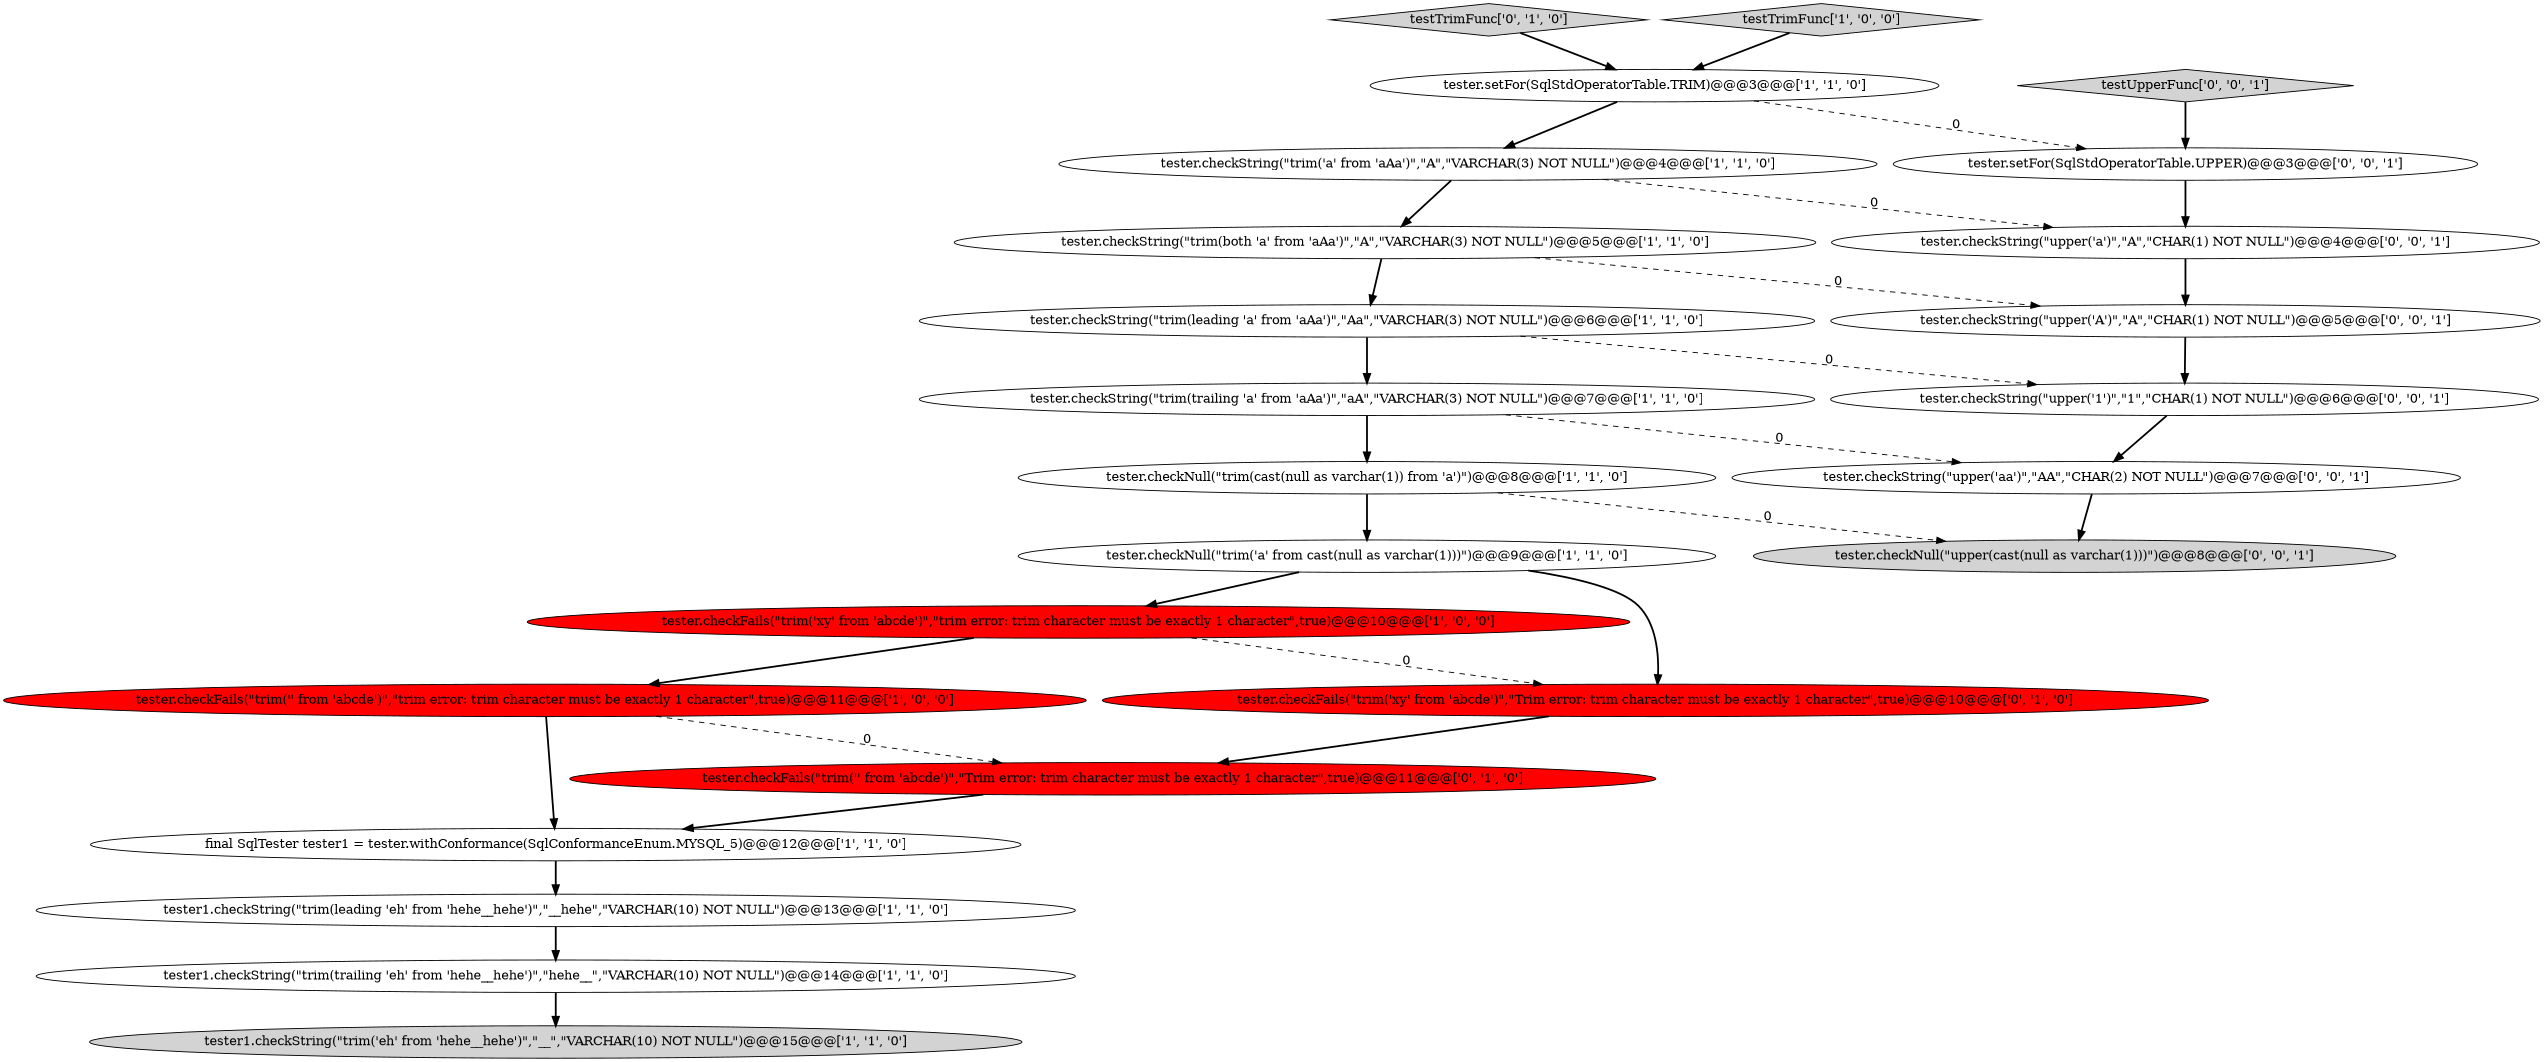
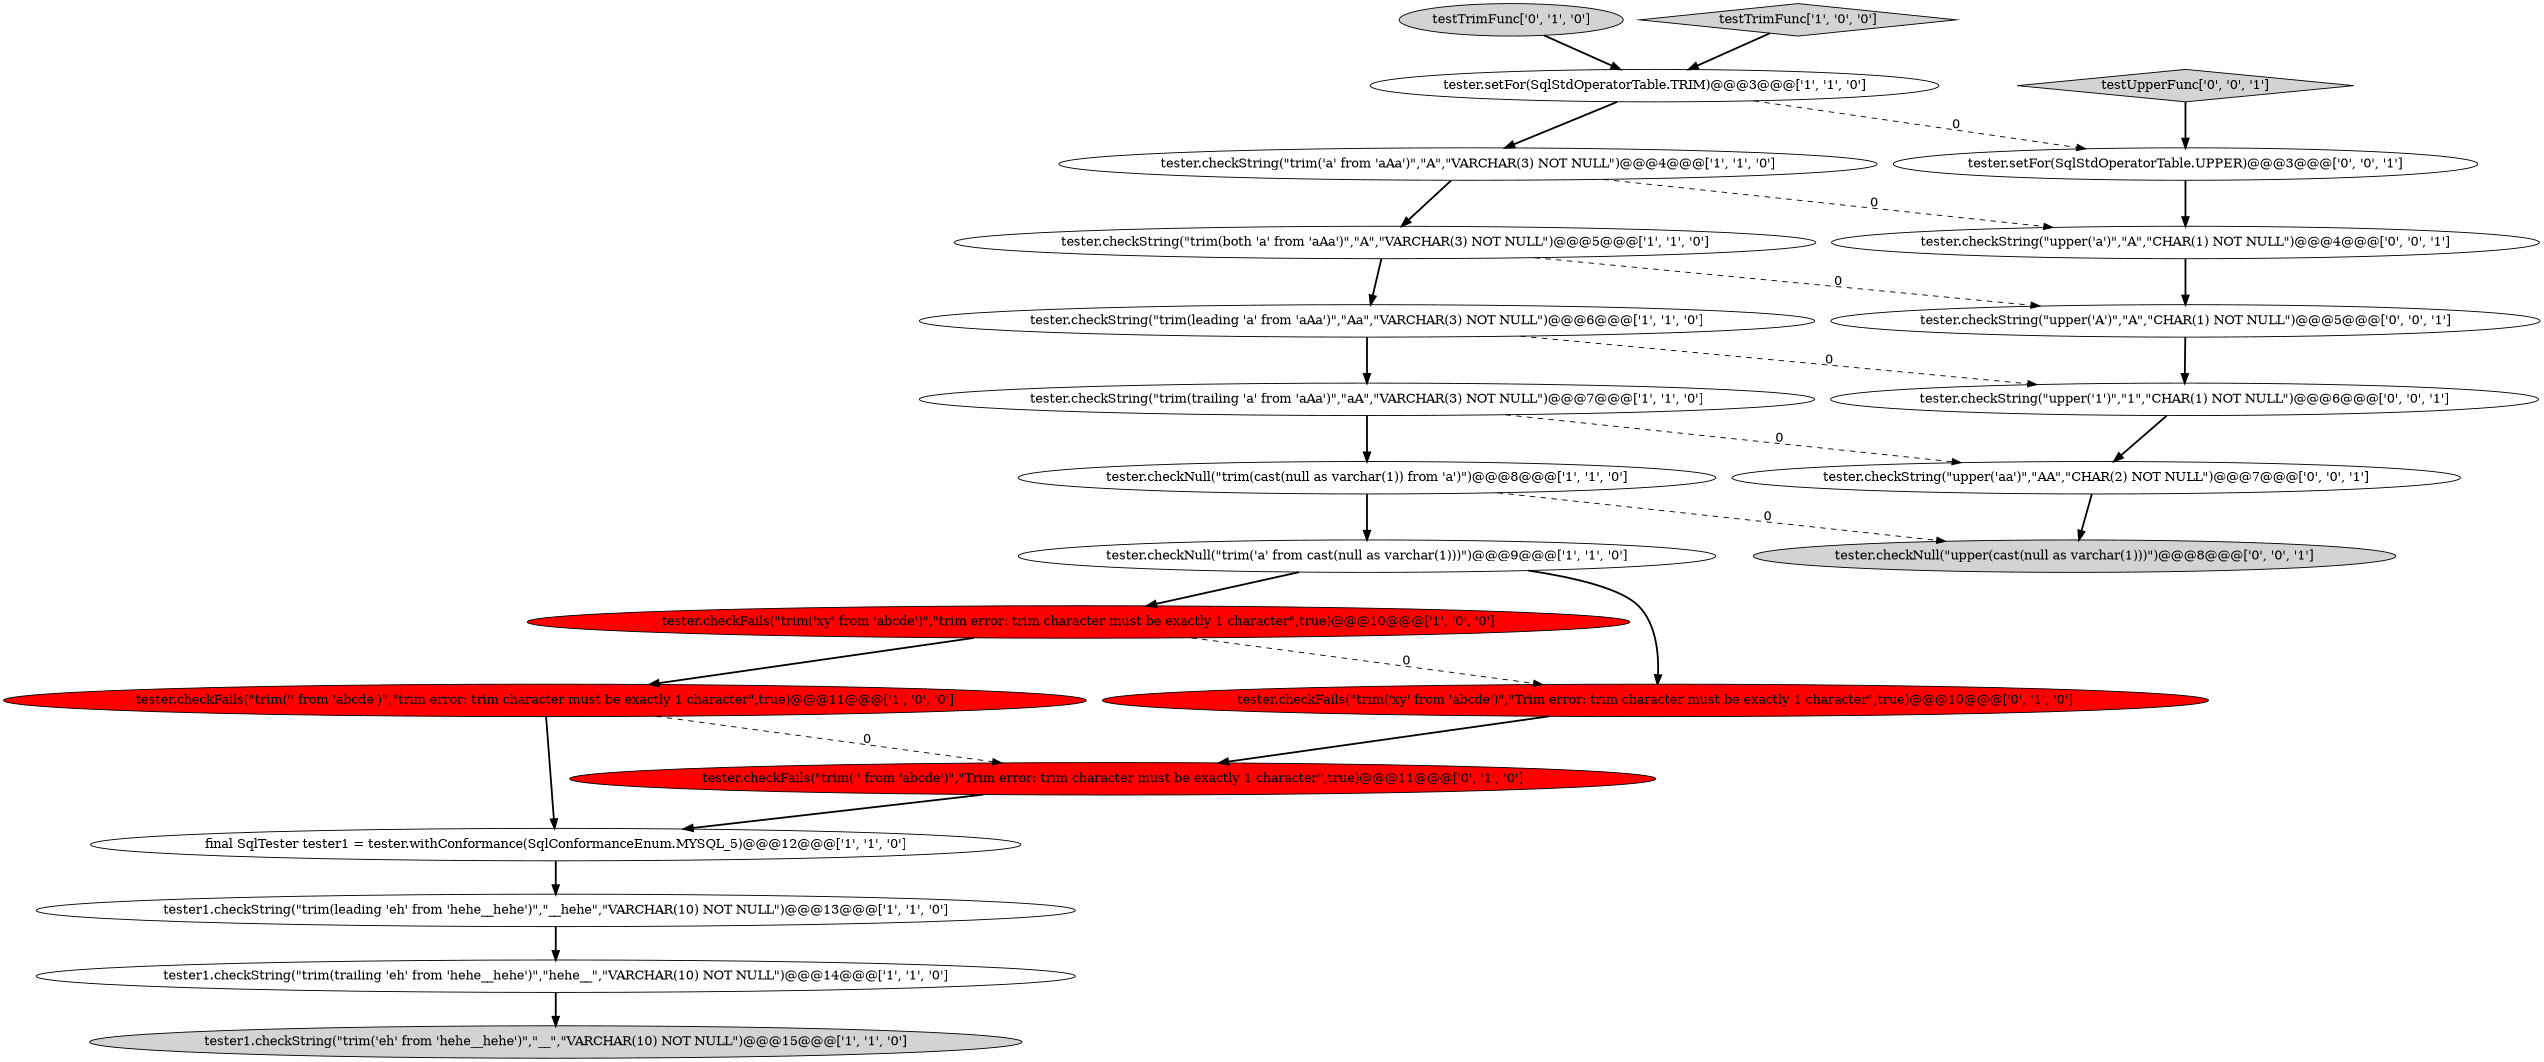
(1489, 20) -> (1511, 20)
